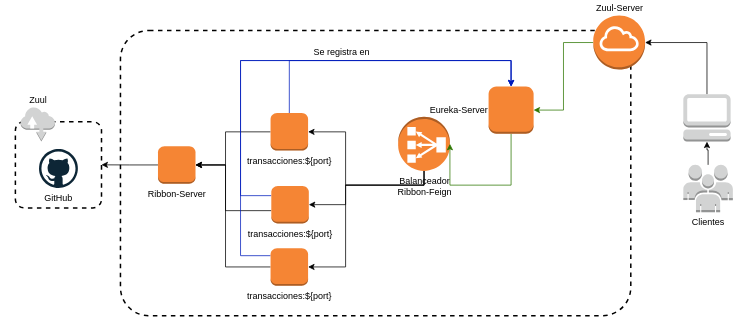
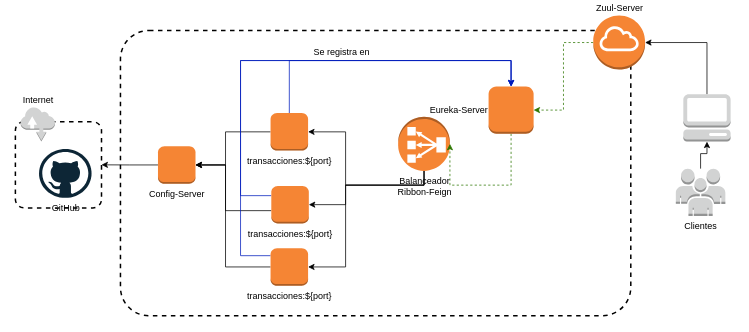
(563, 75) -> (563, 75)
(38, 99) -> (38, 99)
(58, 168) -> (65, 173)
(488, 185) -> (488, 185)
(708, 188) -> (700, 192)
(177, 194) -> (177, 194)
